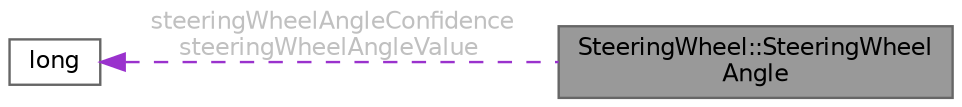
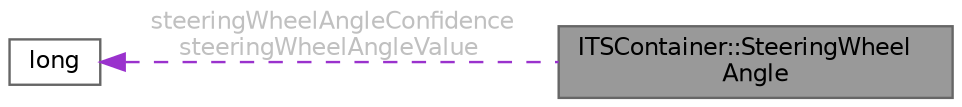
(756, 62) -> (756, 62)
